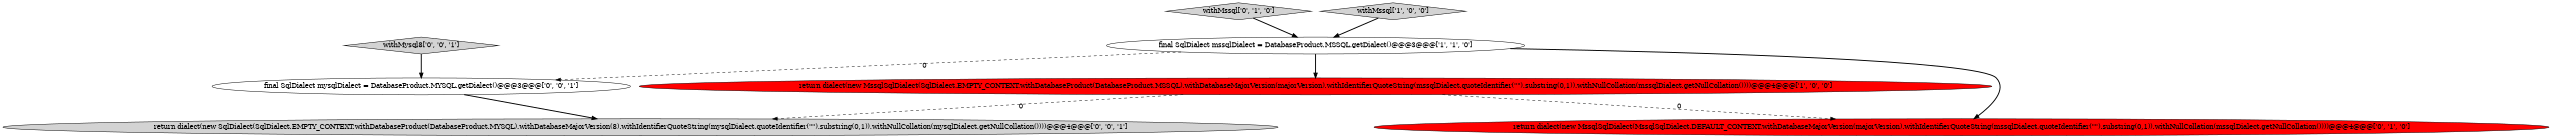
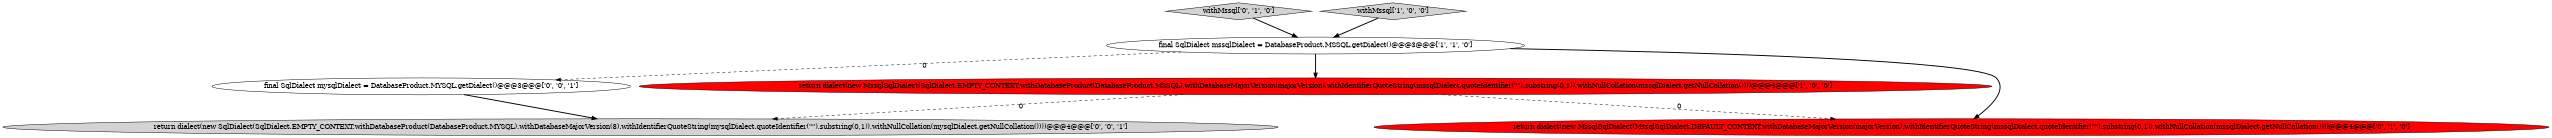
(421, 46) -> none
